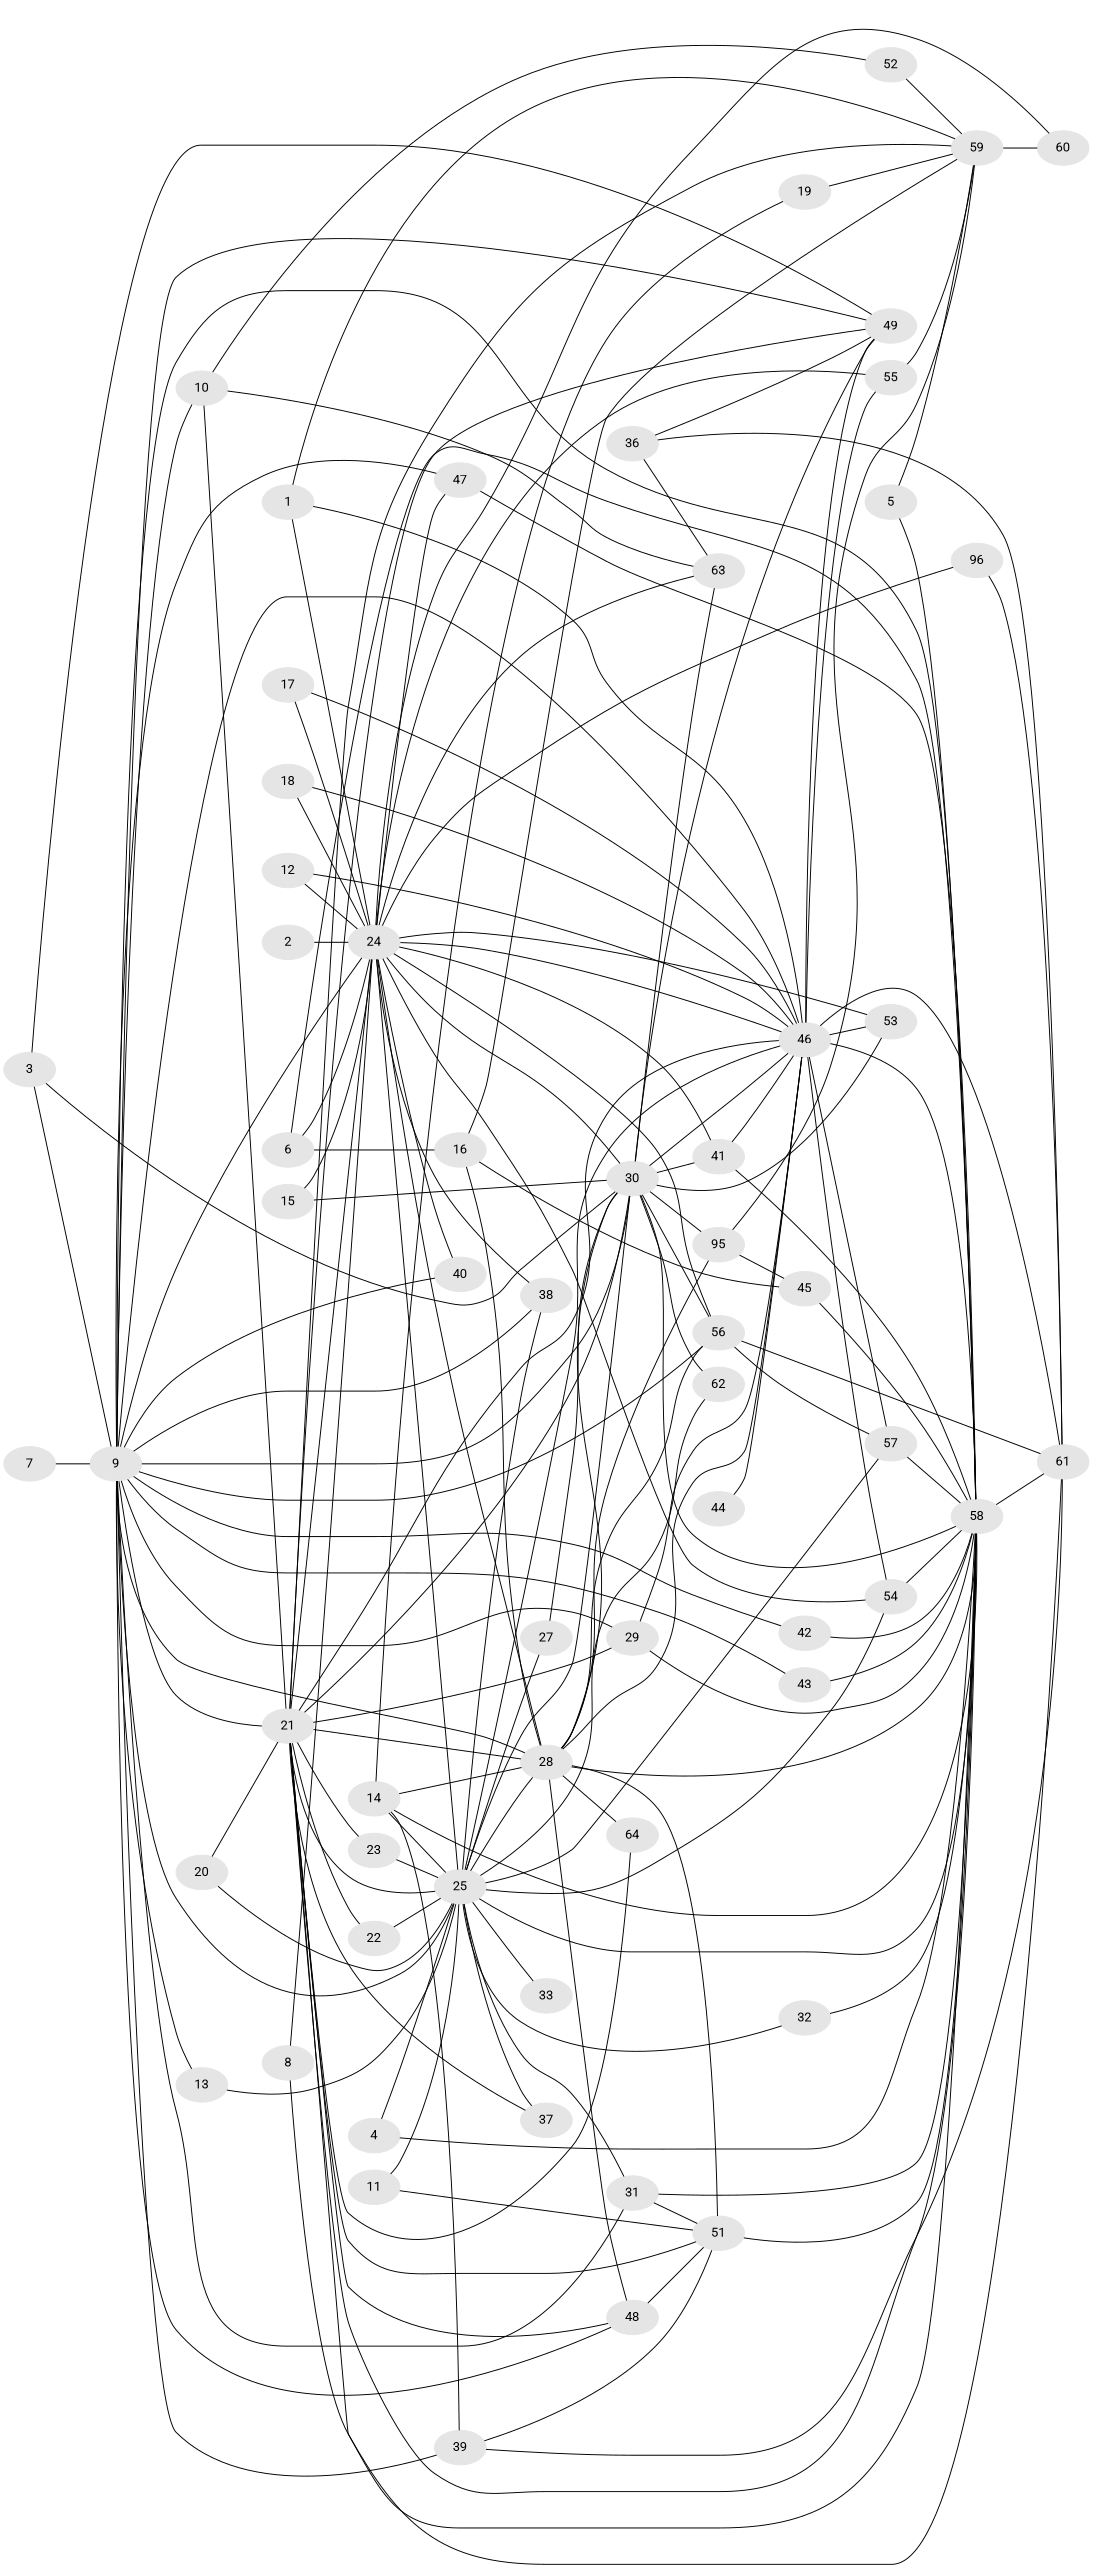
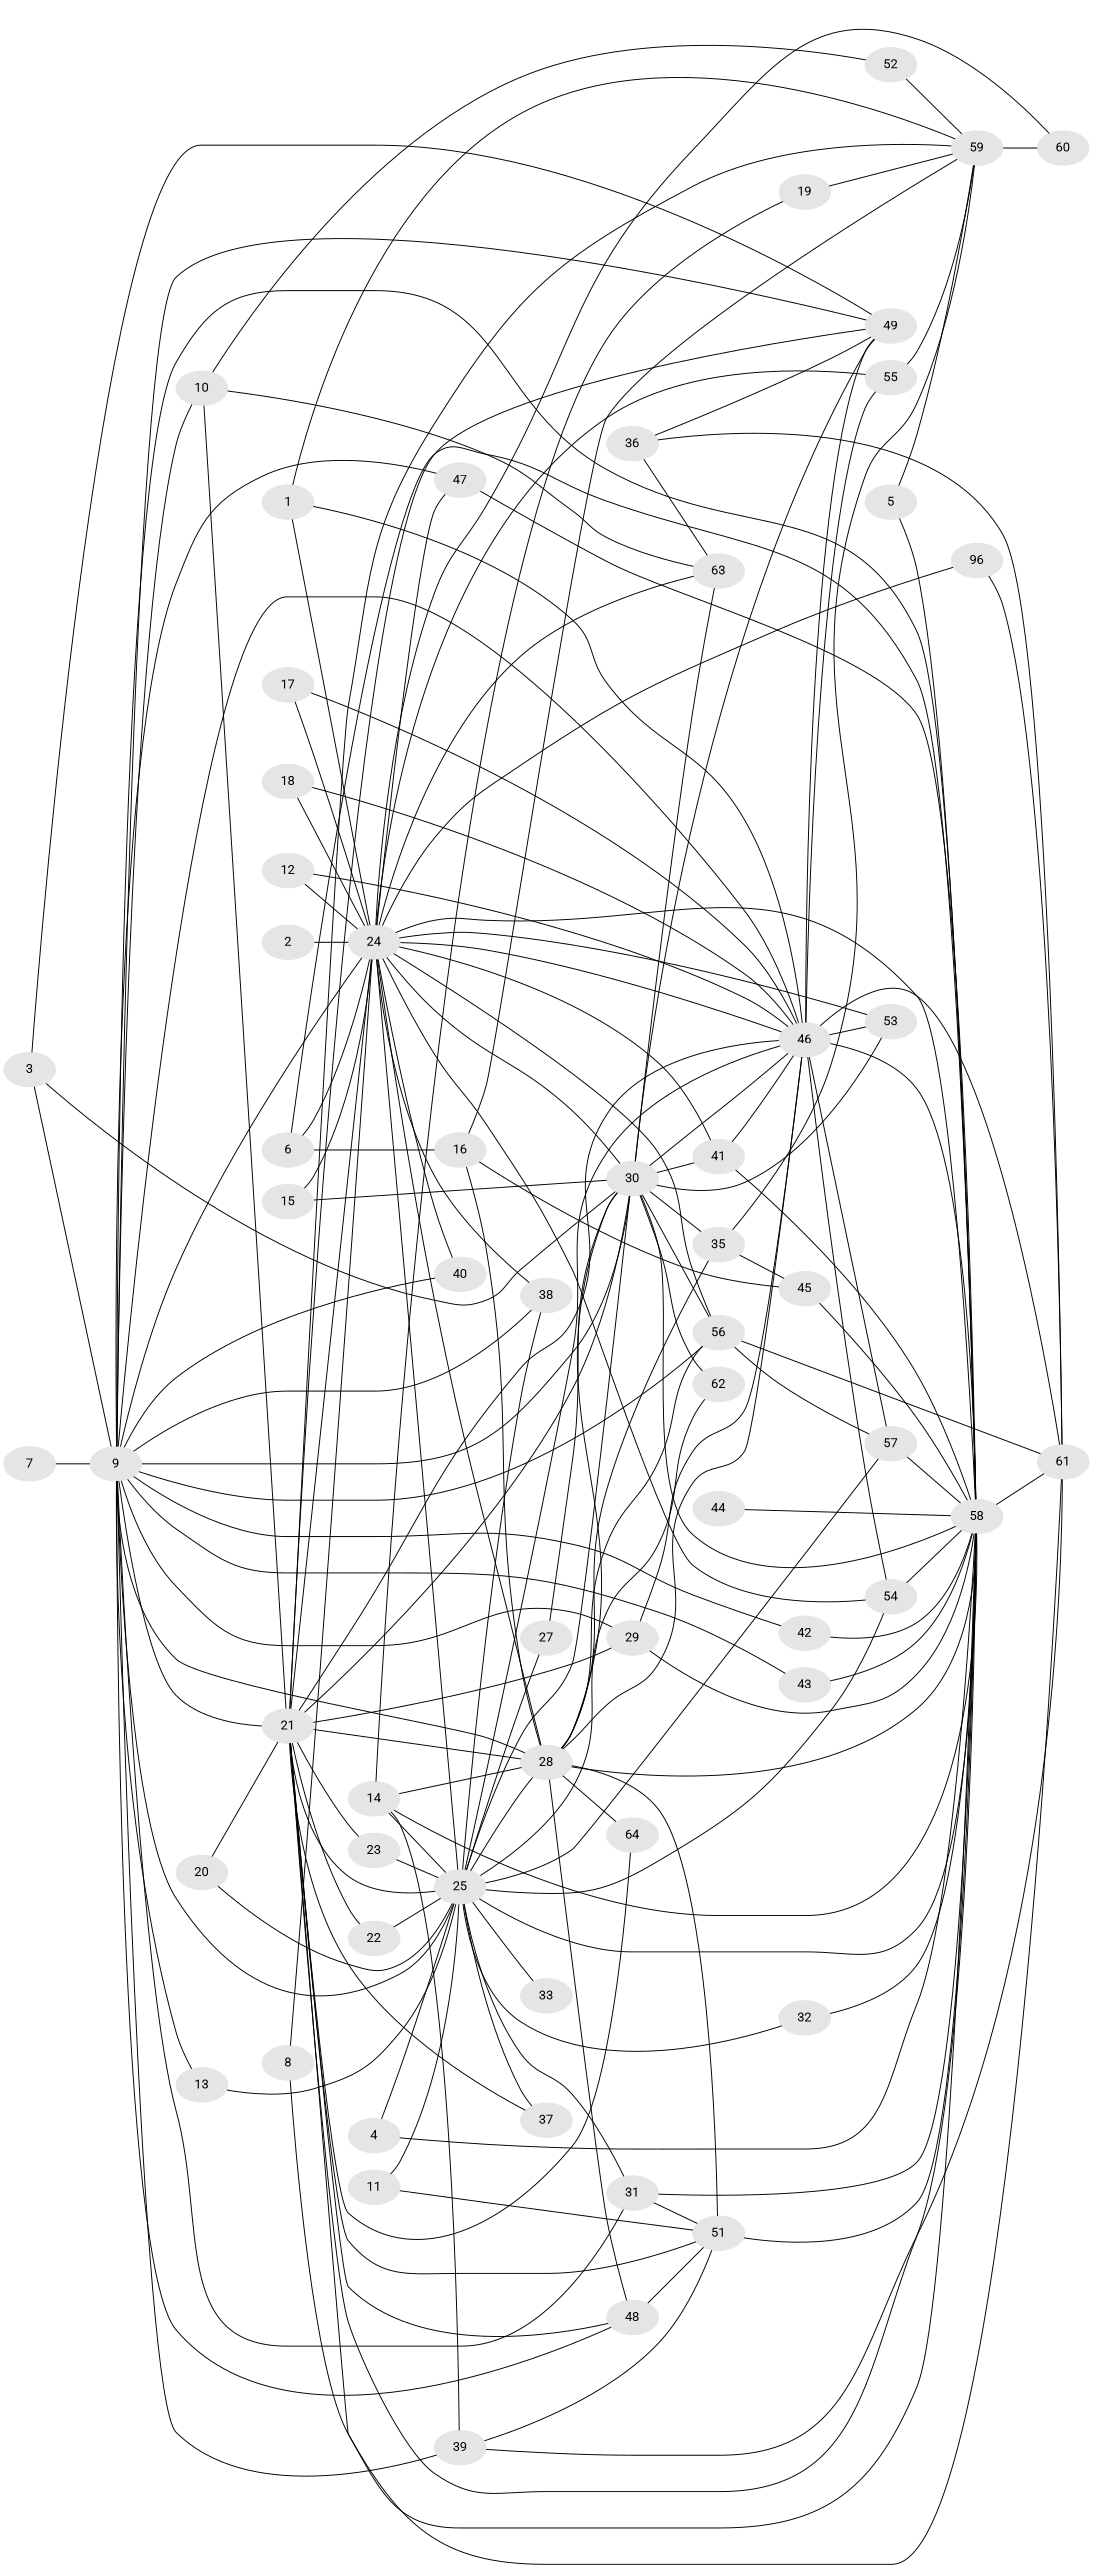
none -> (901, 982)
(719, 1245) -> (719, 1245)
(774, 1278) -> (848, 1513)
